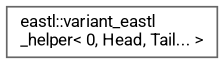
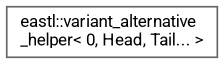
(112, 32) -> (112, 32)
